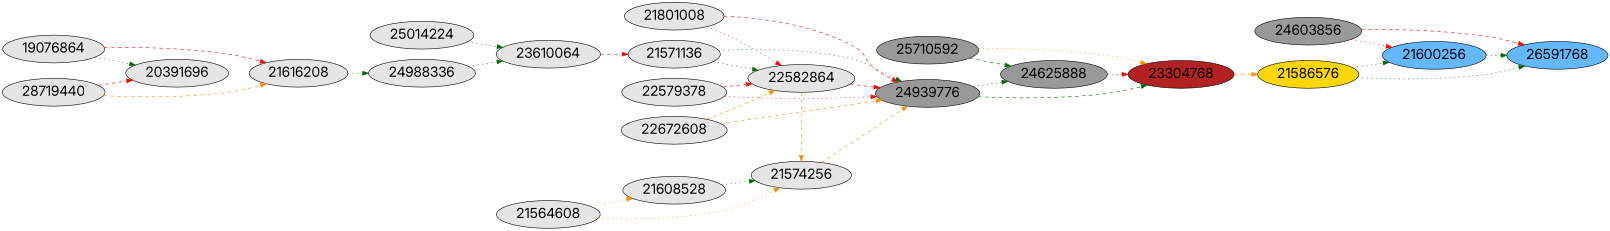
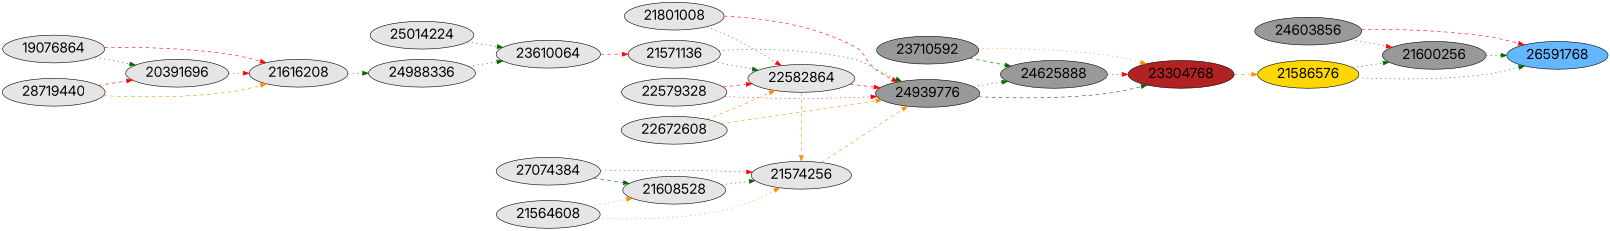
(928, 50) -> (928, 50)
(1434, 55) -> (1434, 55)
none -> (236, 73)
(674, 92) -> (674, 92)
none -> (548, 171)
